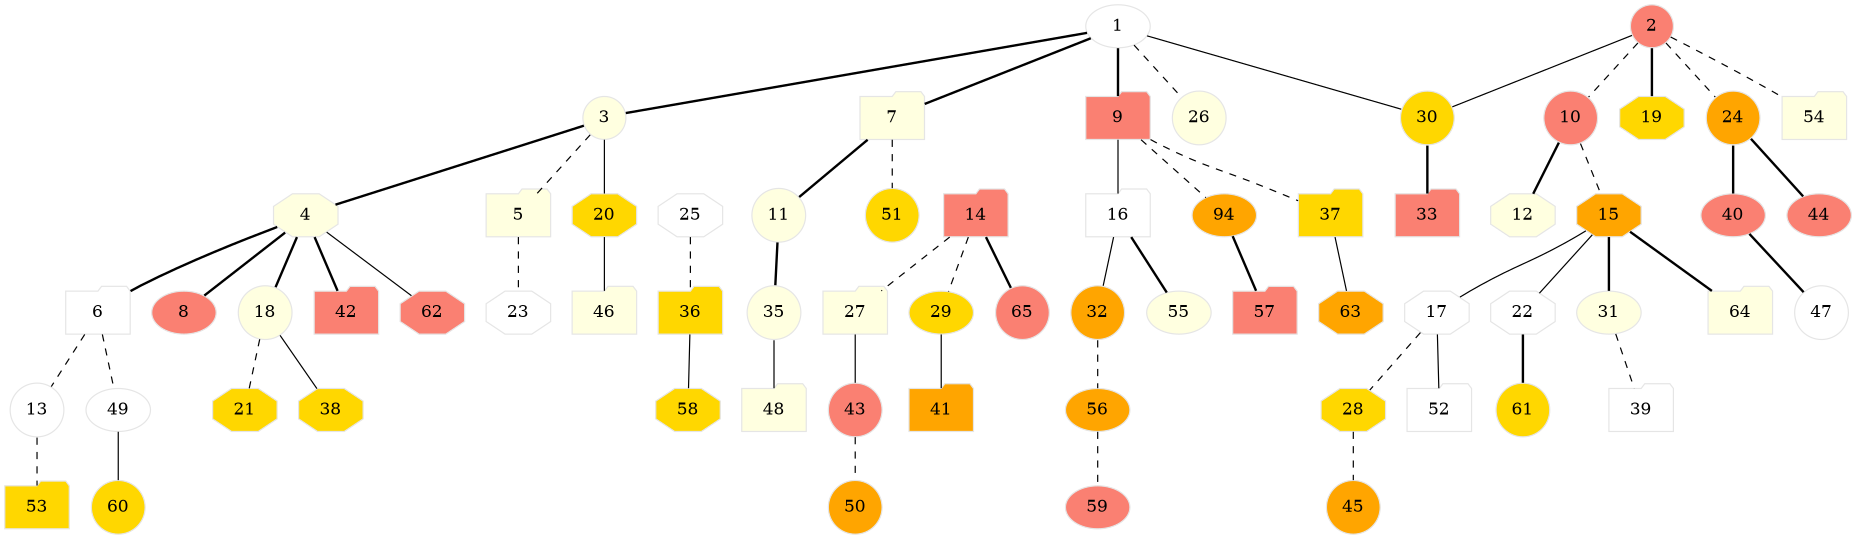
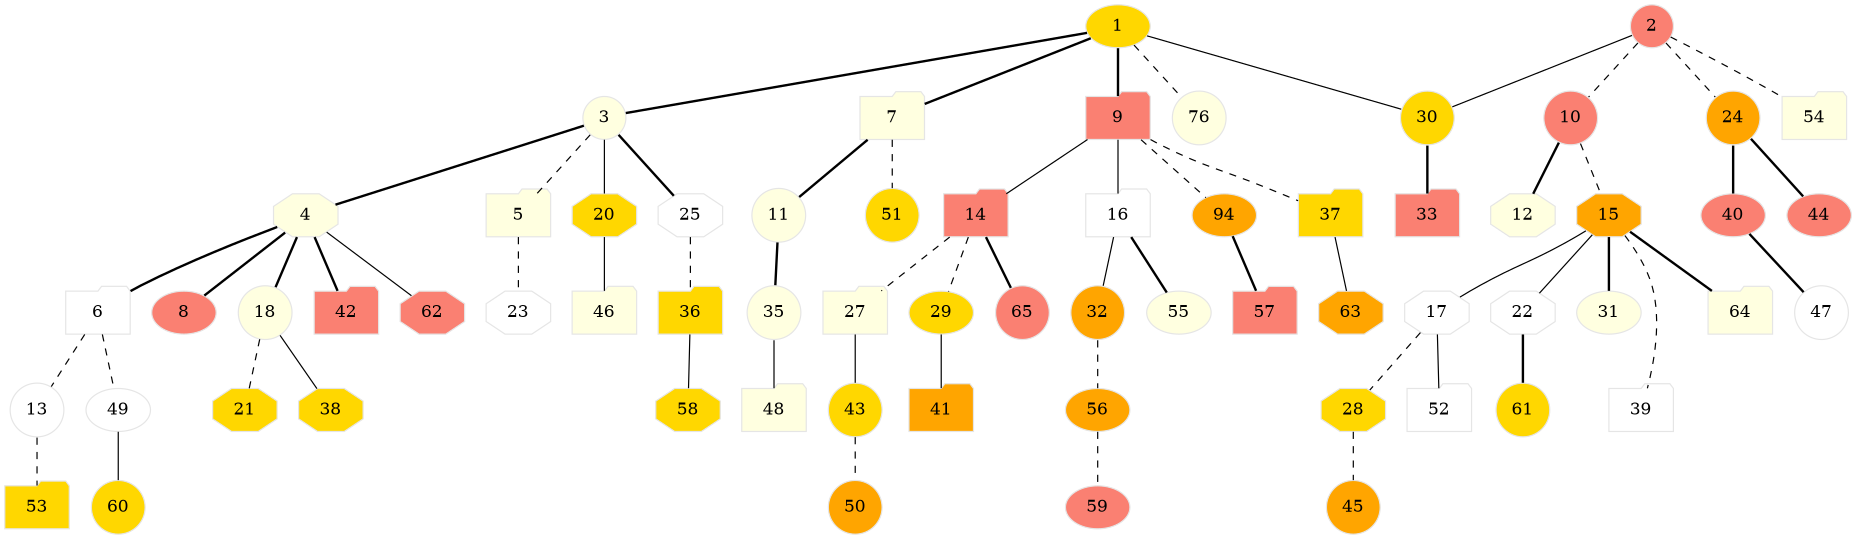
(1118, 26) -> (1118, 26)
(1199, 118) -> (1199, 118)
(1652, 118) -> none
none -> (646, 165)
none -> (1047, 167)
(1625, 361) -> (1656, 309)
(855, 410) -> (855, 410)
